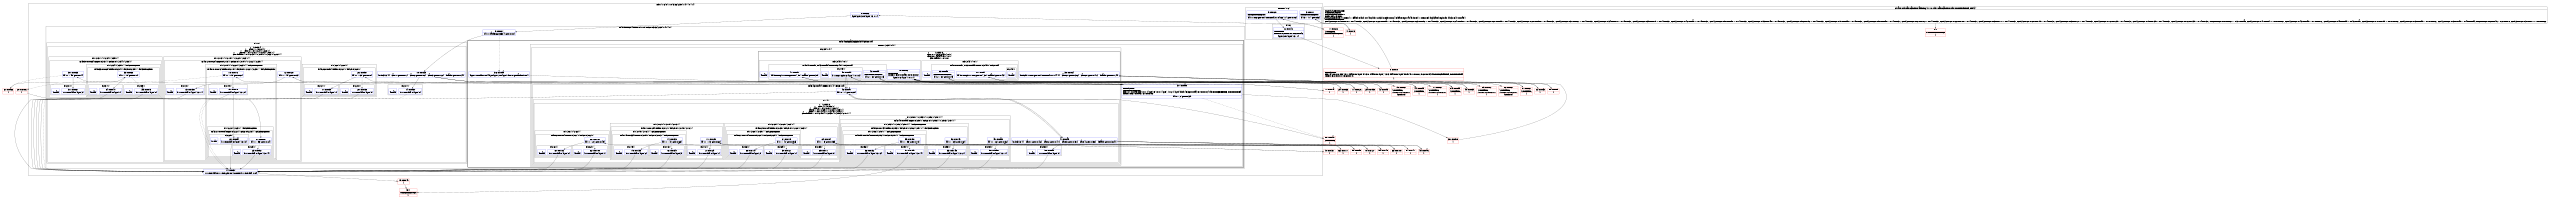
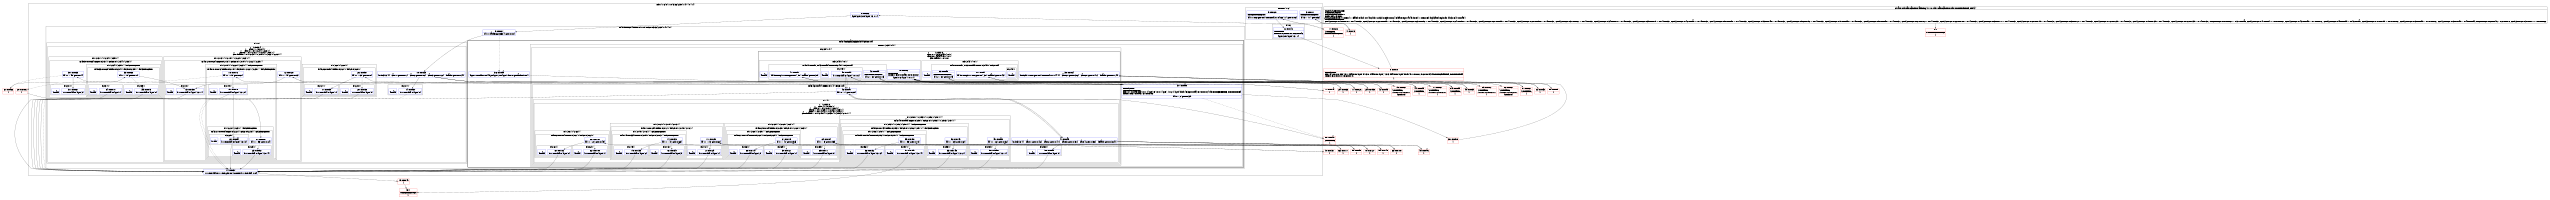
(846, 76) -> (846, 76)
(119, 83) -> (158, 80)
(1410, 152) -> none
